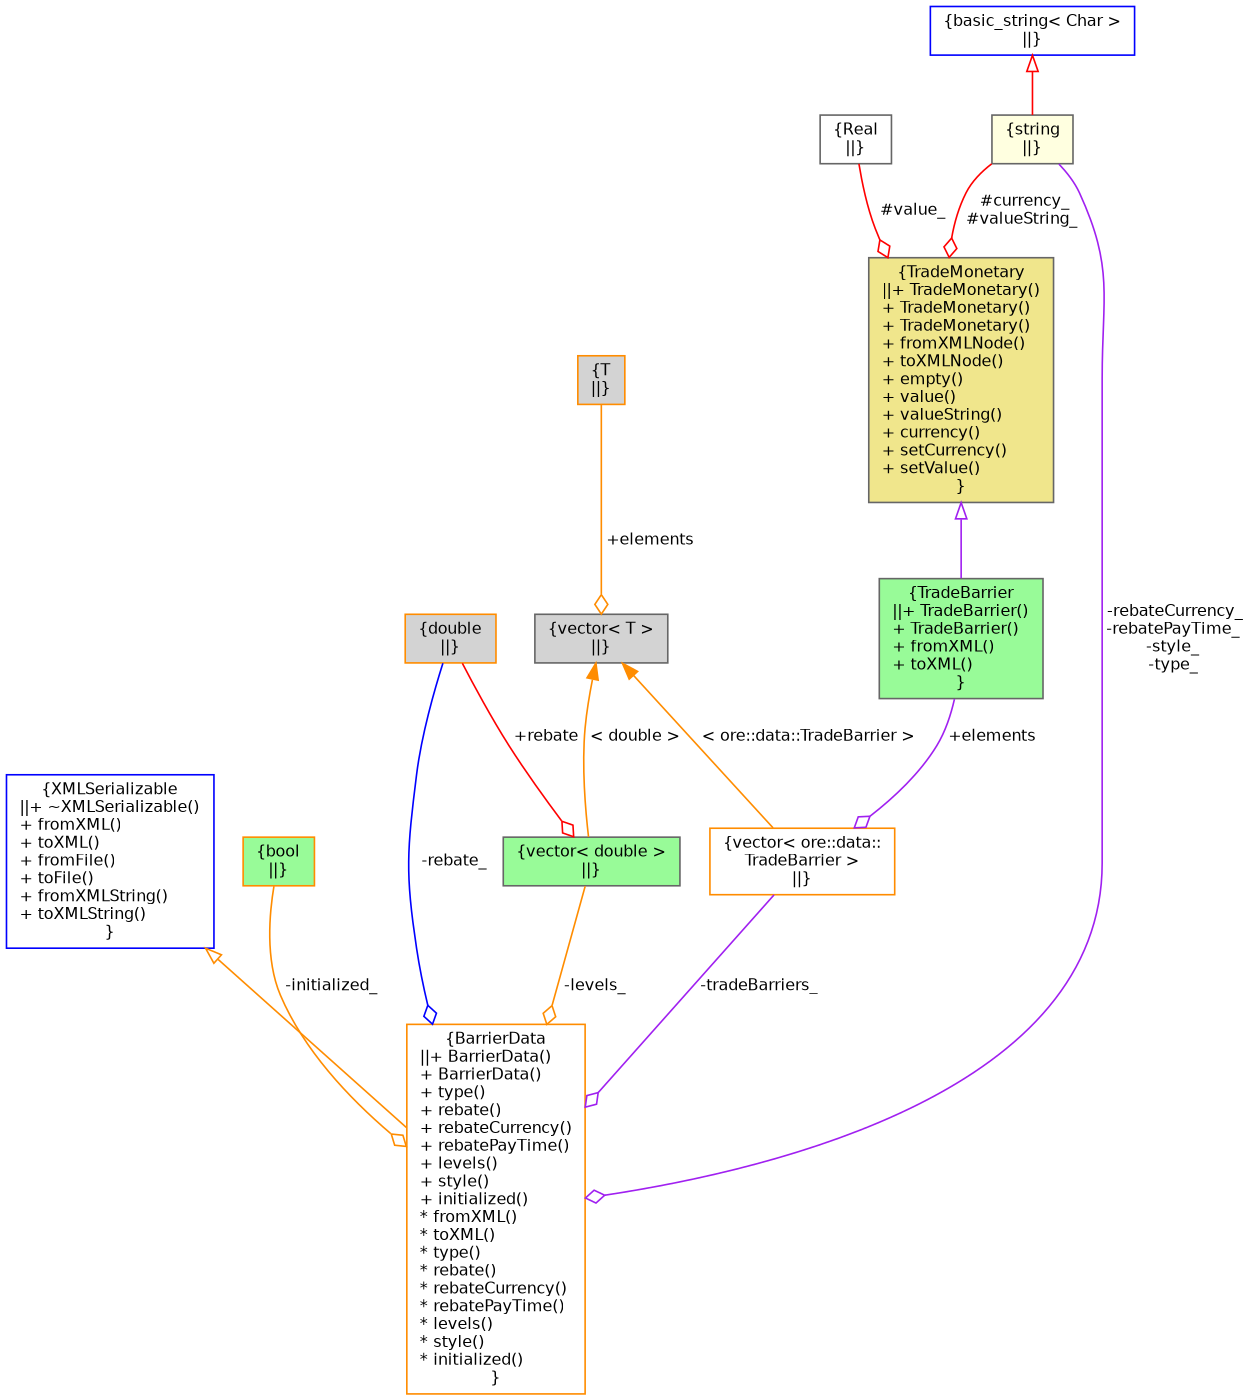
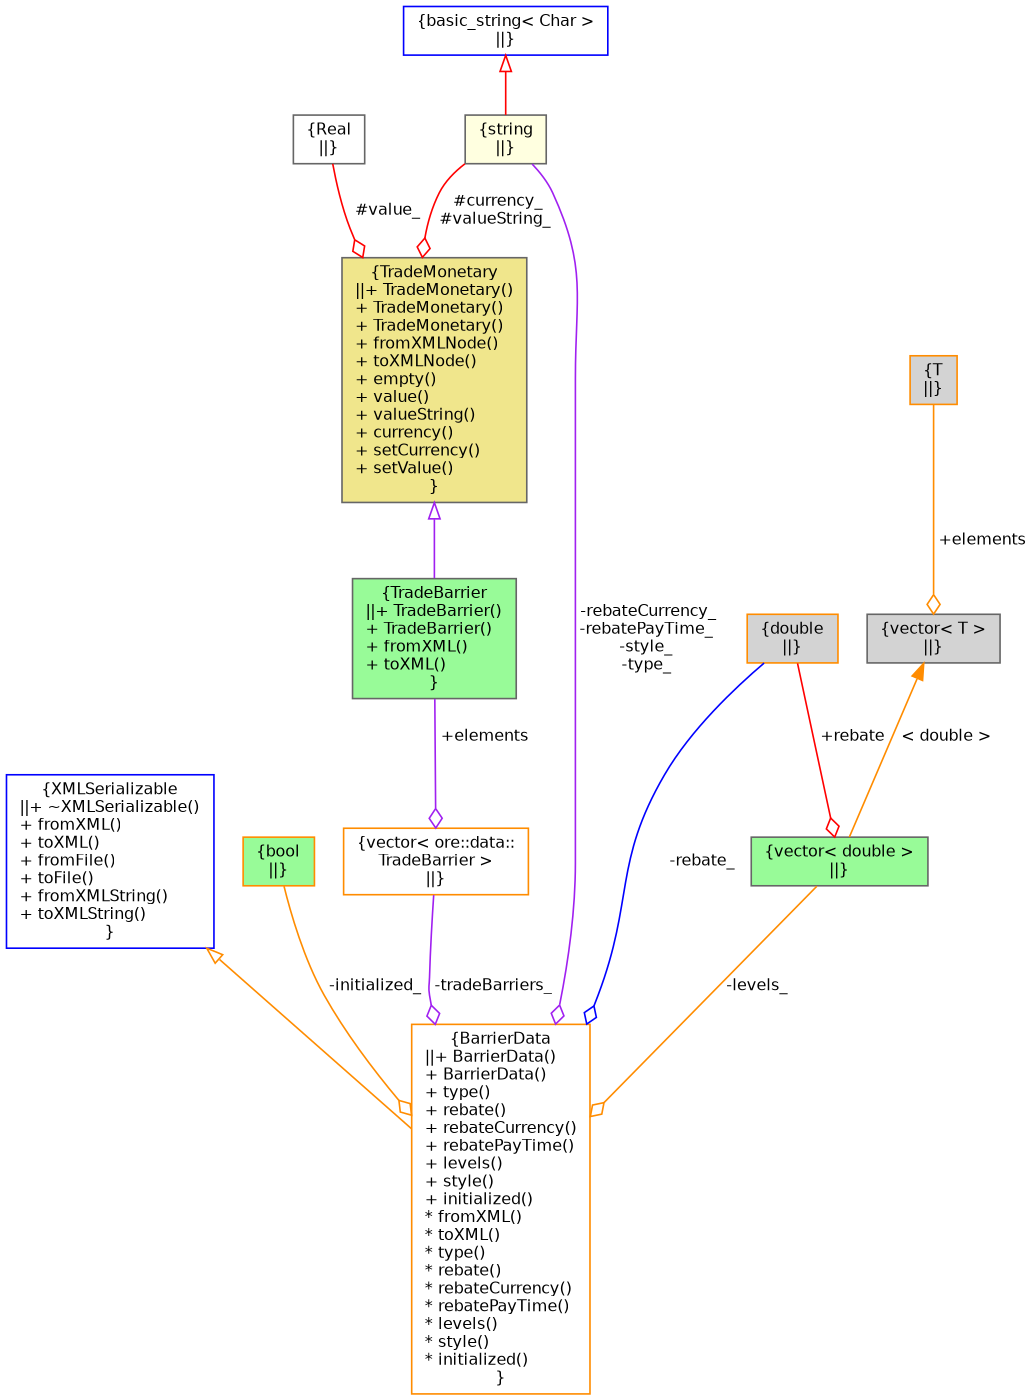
(703, 752) -> none
